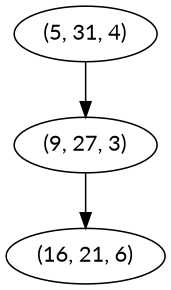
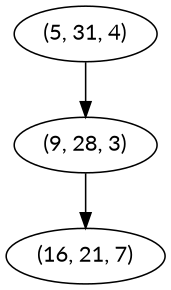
(86, 145) -> (86, 145)
(86, 256) -> (86, 256)
